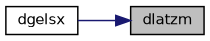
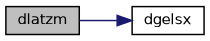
(97, 21) -> (98, 21)
